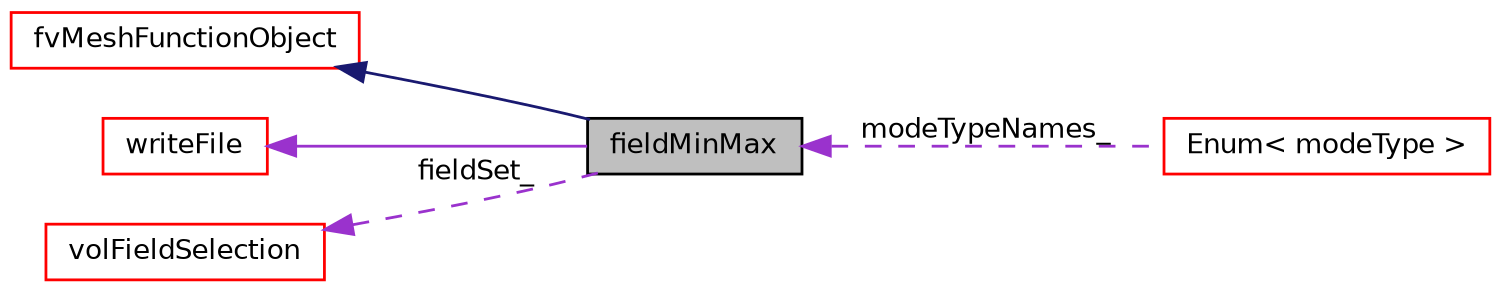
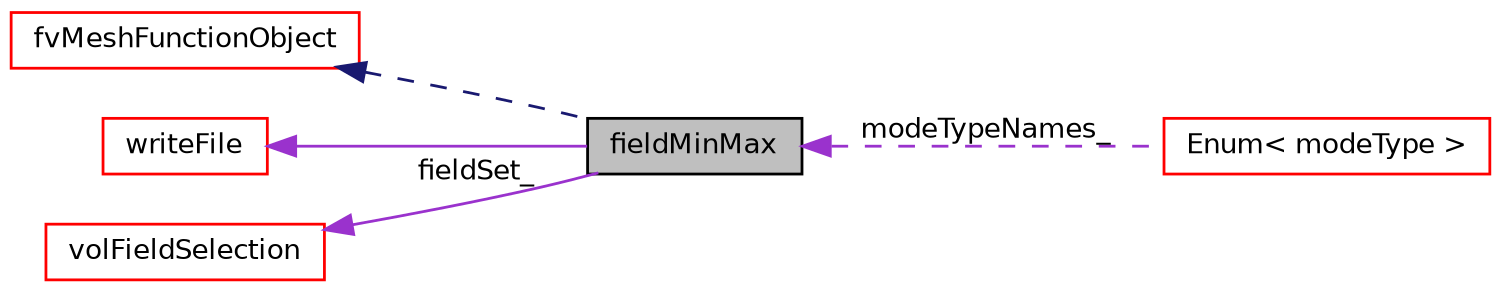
(478, 94) -> (478, 94)
(476, 201) -> (476, 201)
